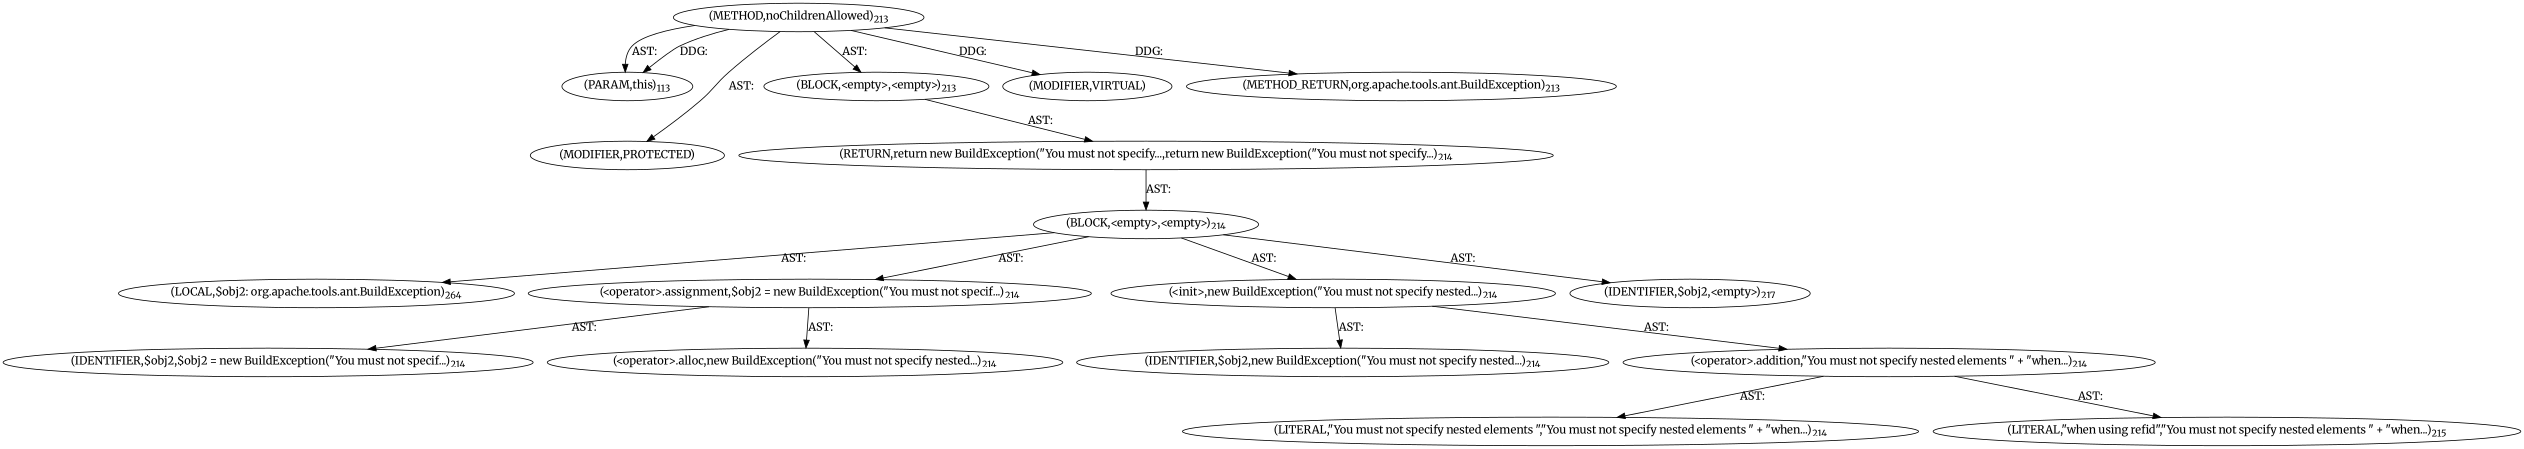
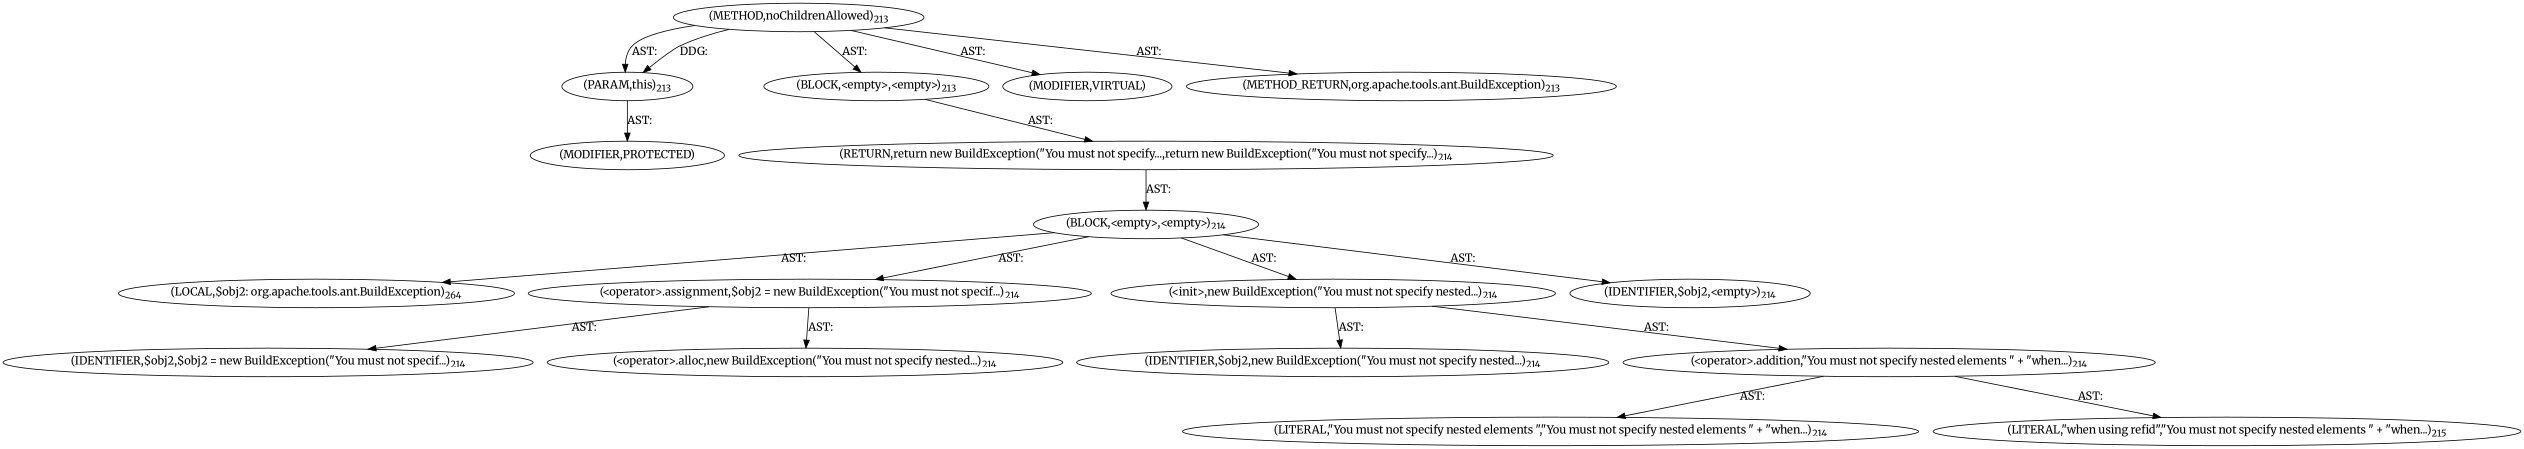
(974, 52) -> (974, 52)
(1150, 52) -> (1150, 52)
(717, 84) -> (627, 117)
(664, 85) -> (664, 85)
(1769, 292) -> (1769, 292)
